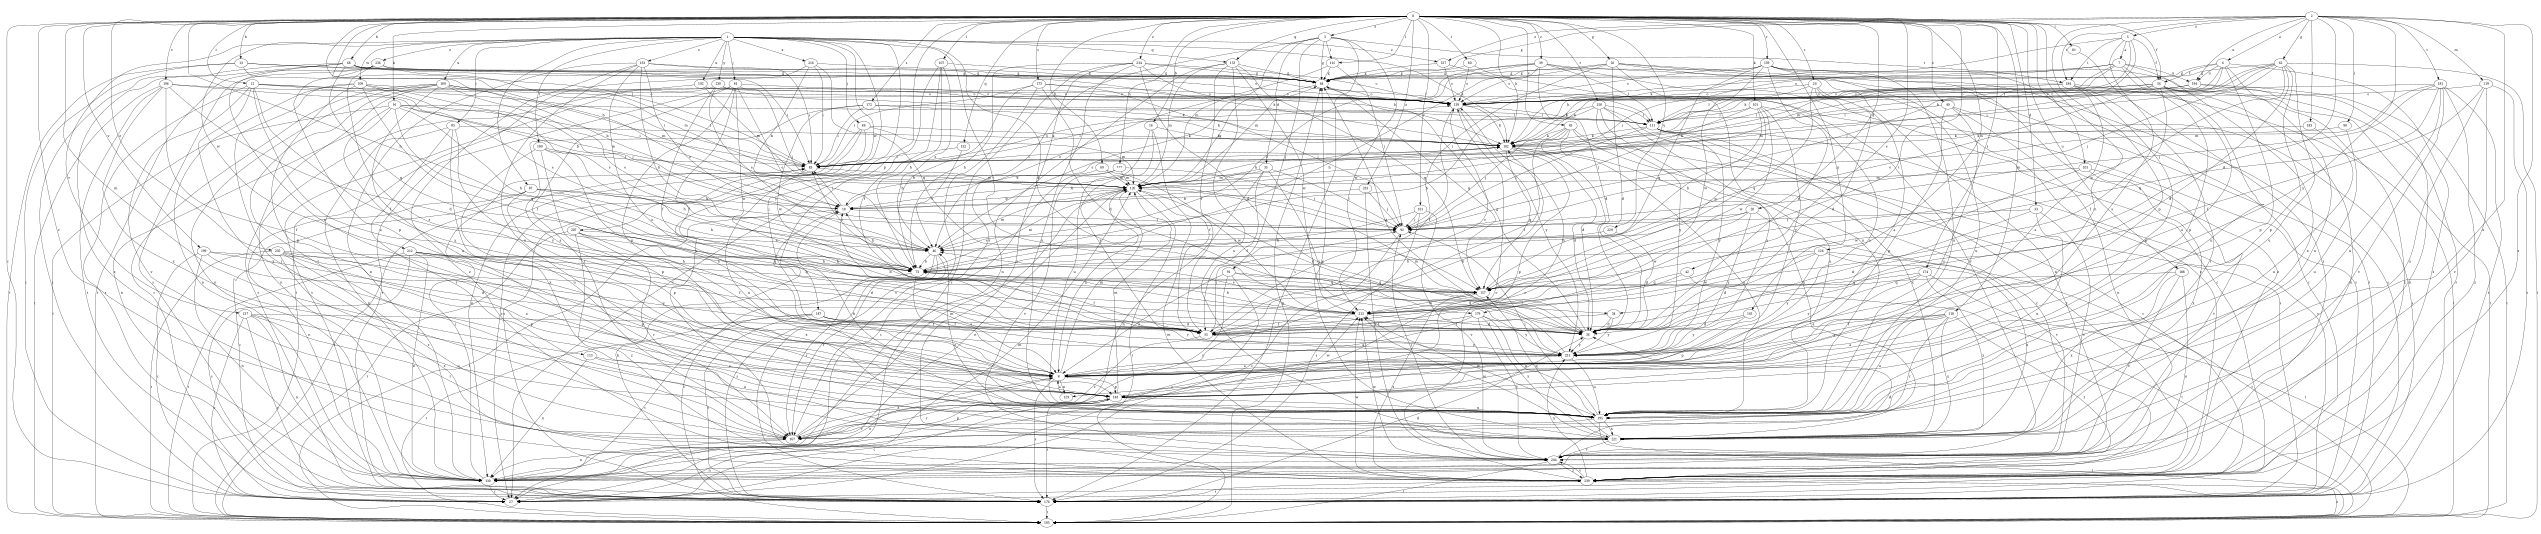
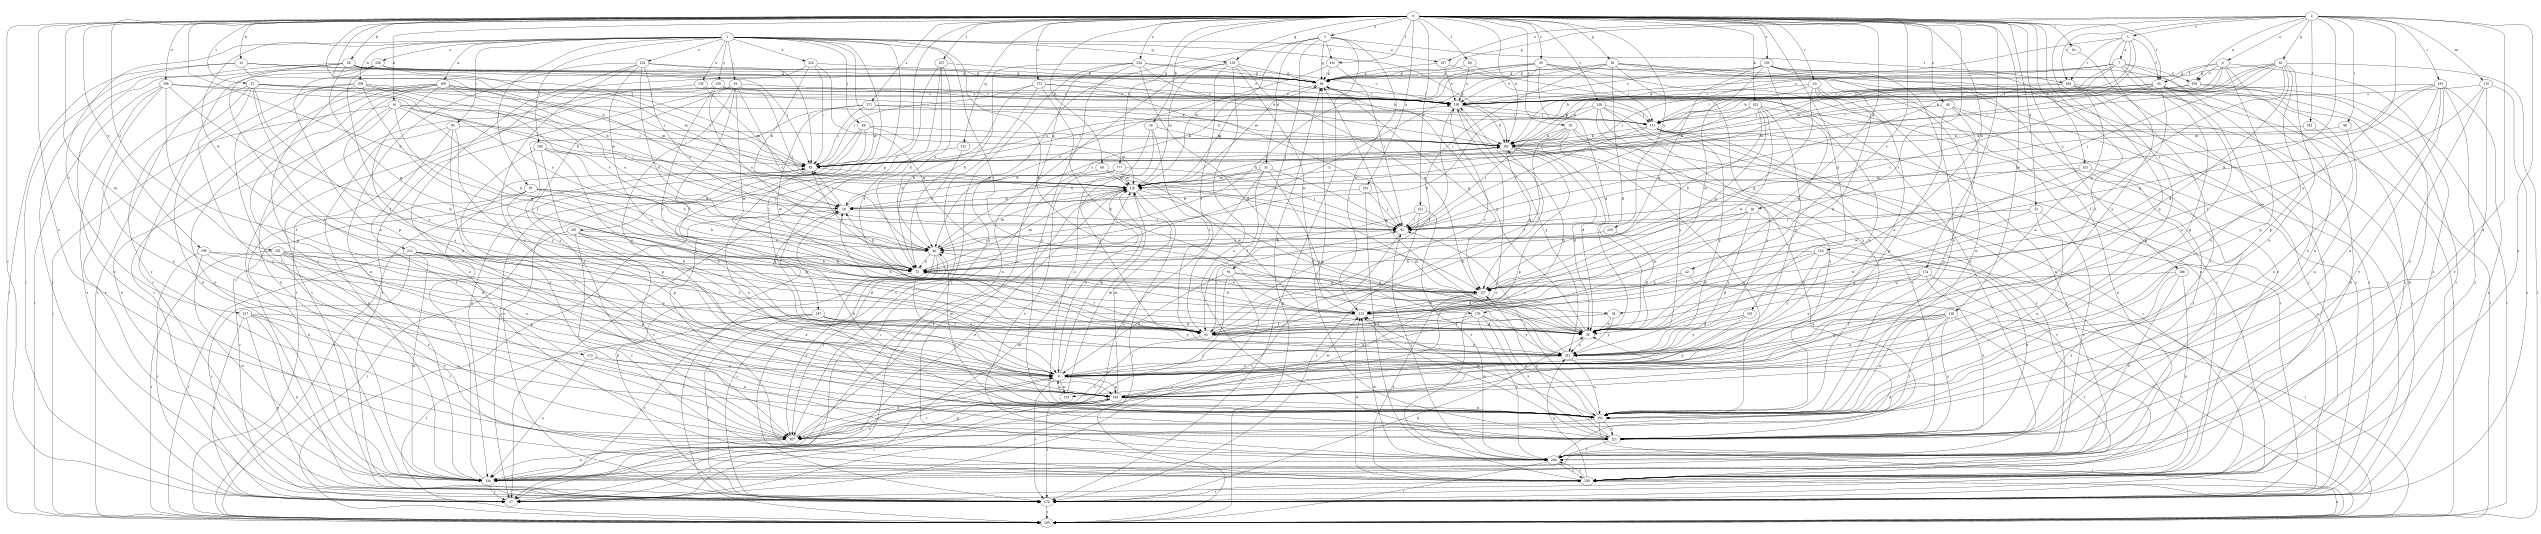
(1272, 427) -> (1108, 291)
